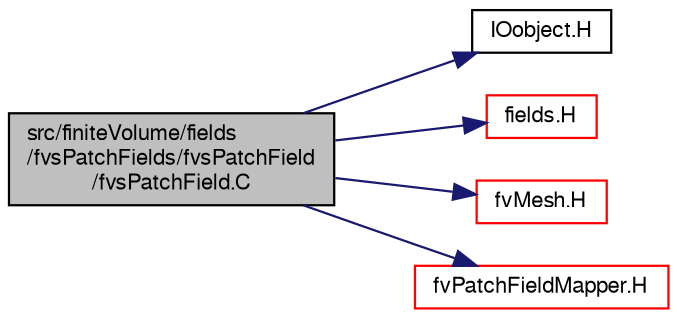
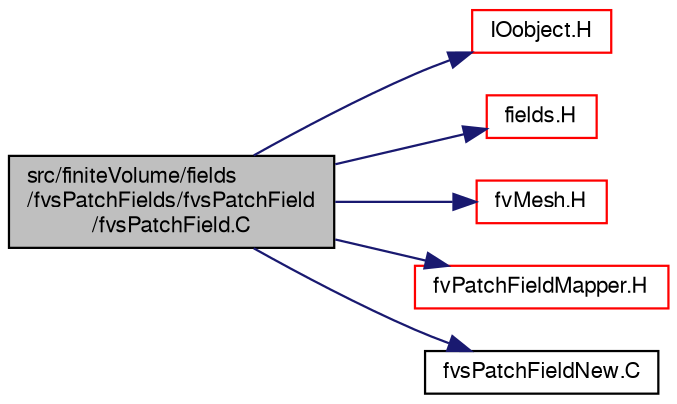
(542, 31) -> (542, 31)
none -> (542, 372)
